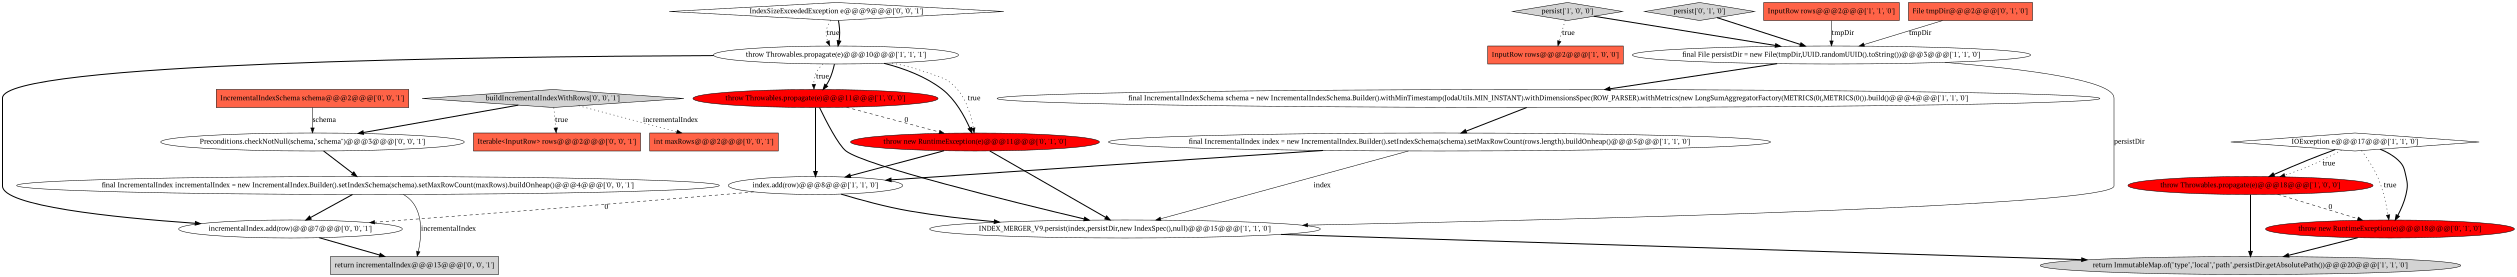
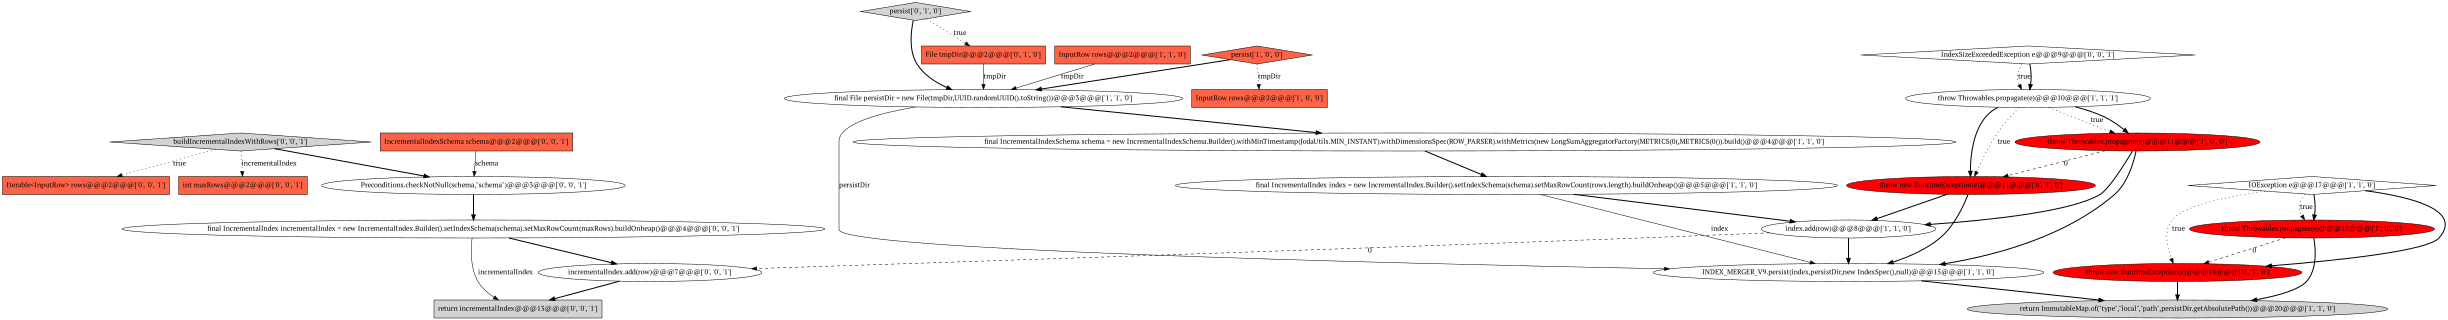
(1568, 12) -> (1257, 55)
none -> (946, 31)
(1568, 33) -> (1270, 77)
(212, 67) -> none
